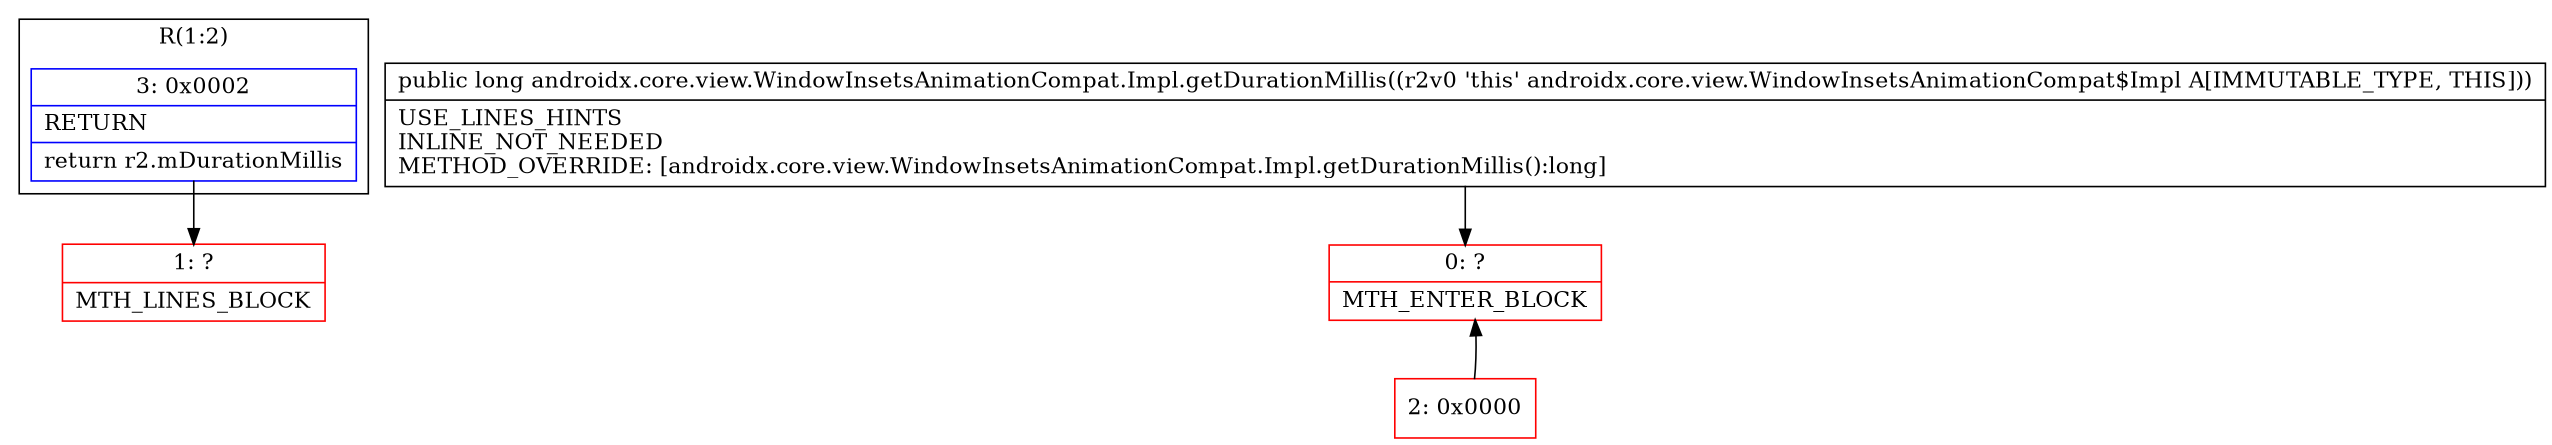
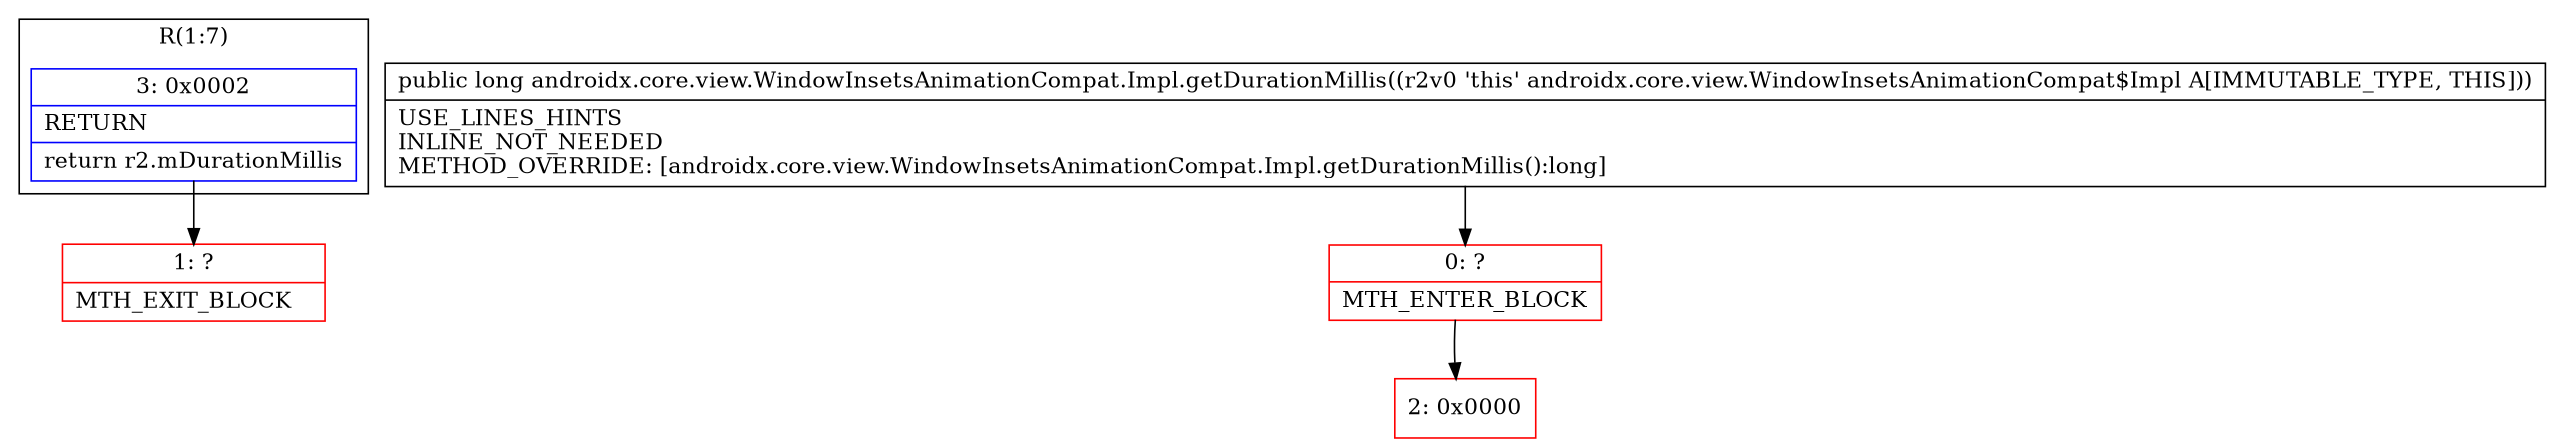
(194, 38) -> (194, 38)
(194, 301) -> (184, 301)
(1476, 358) -> (1454, 341)
